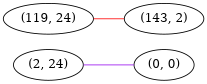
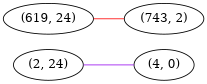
(48, 19) -> (48, 19)
(164, 19) -> (164, 19)
(164, 65) -> (164, 65)
